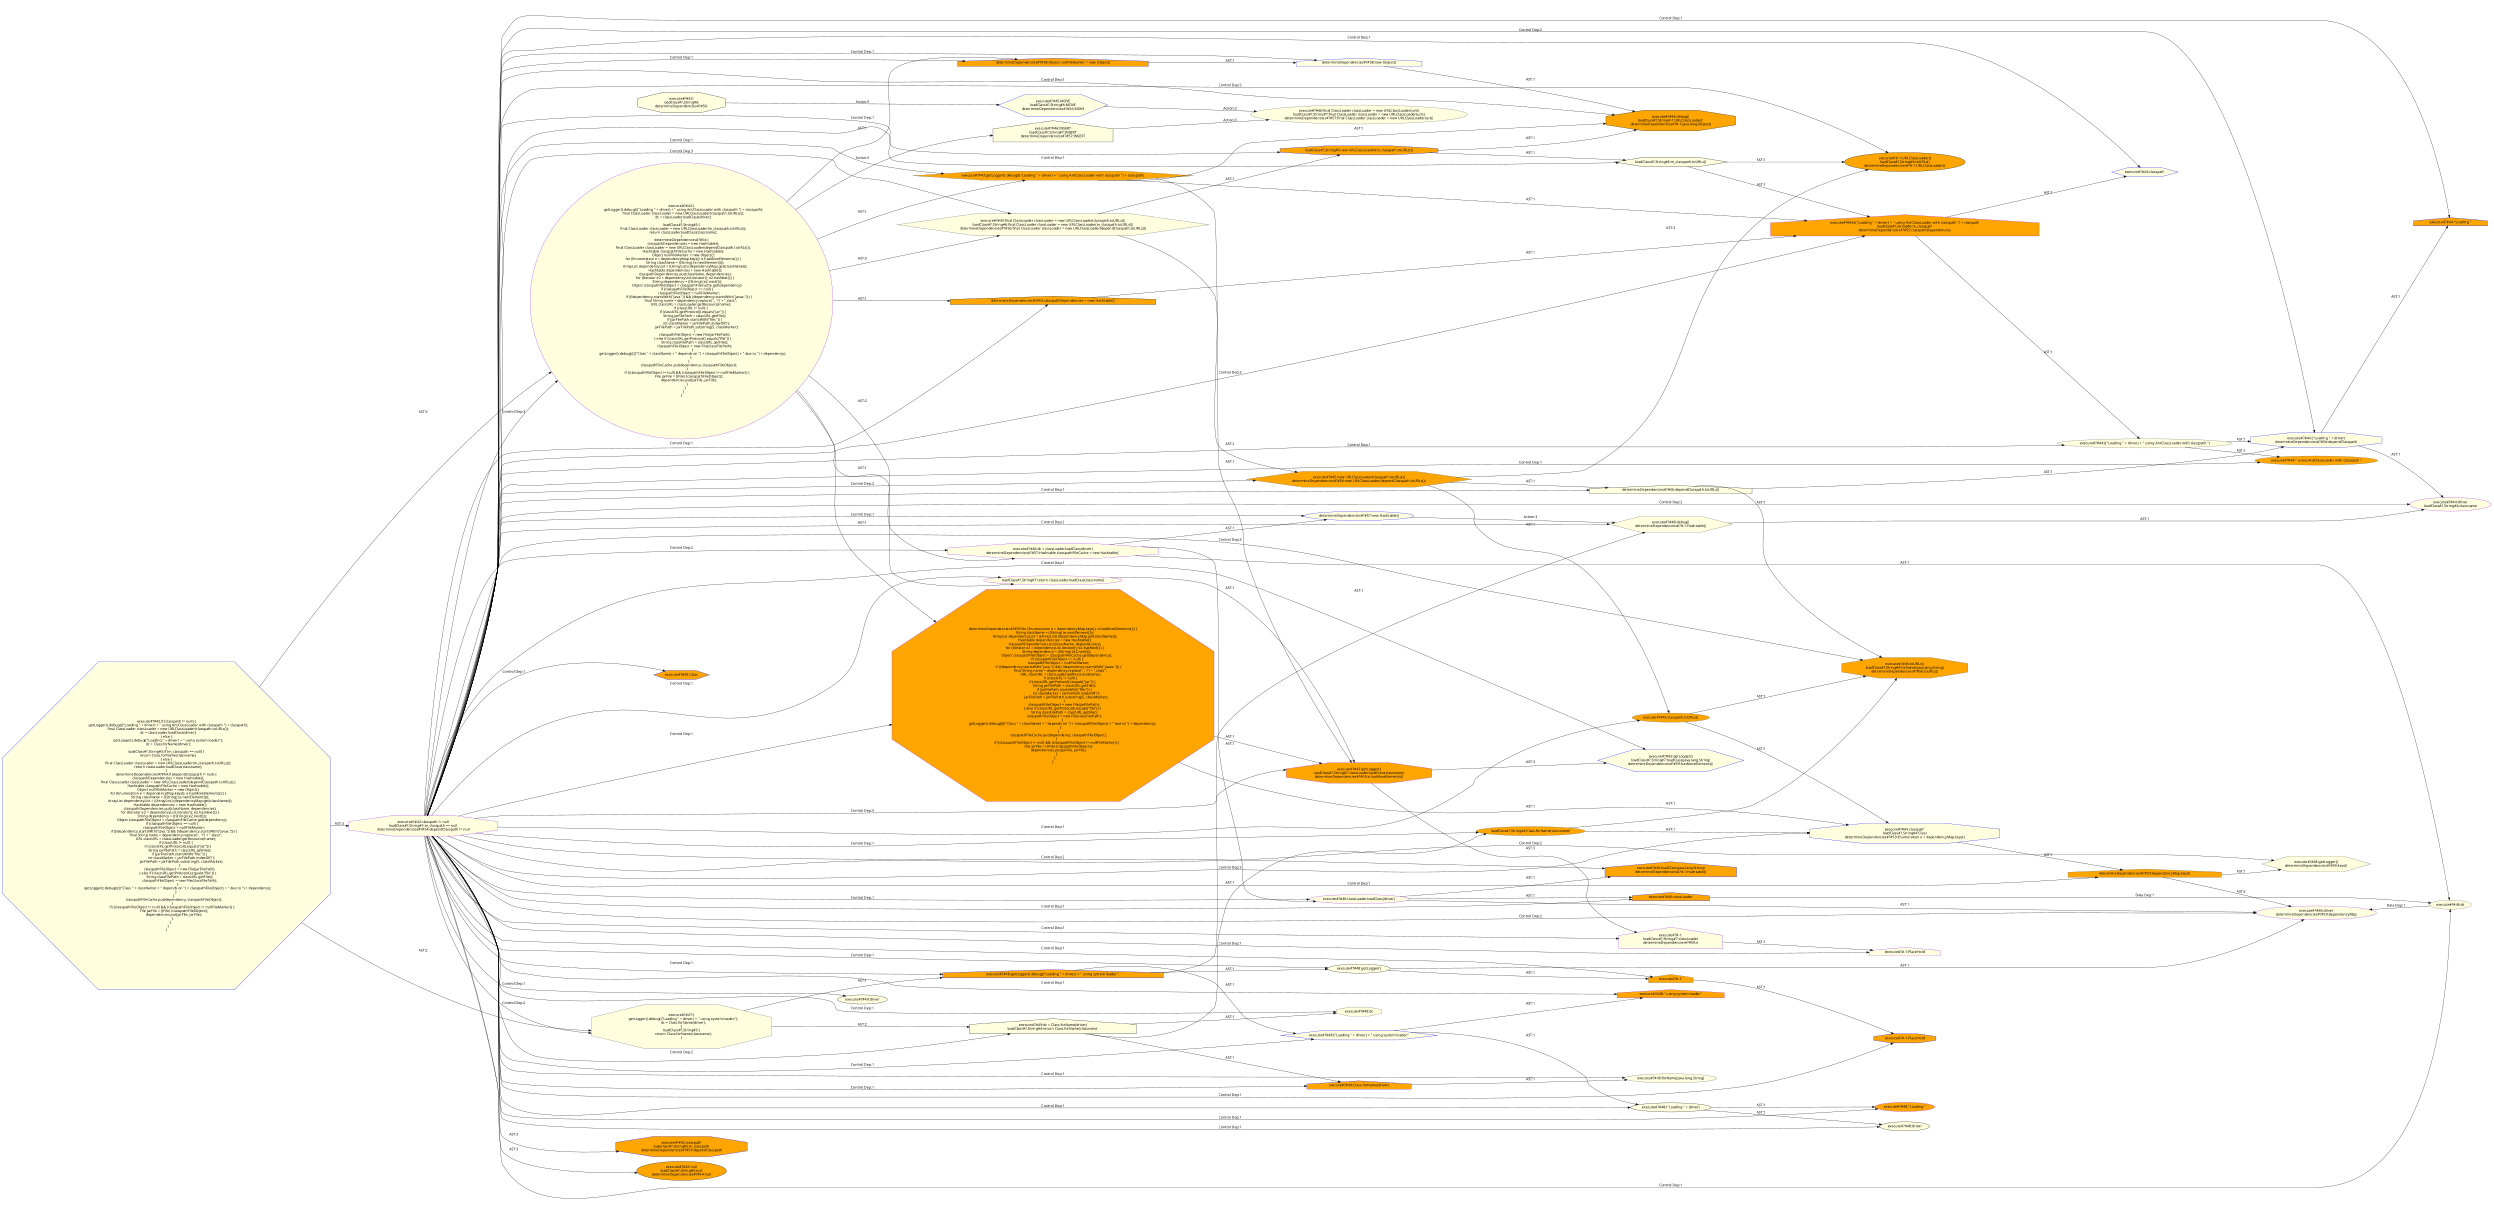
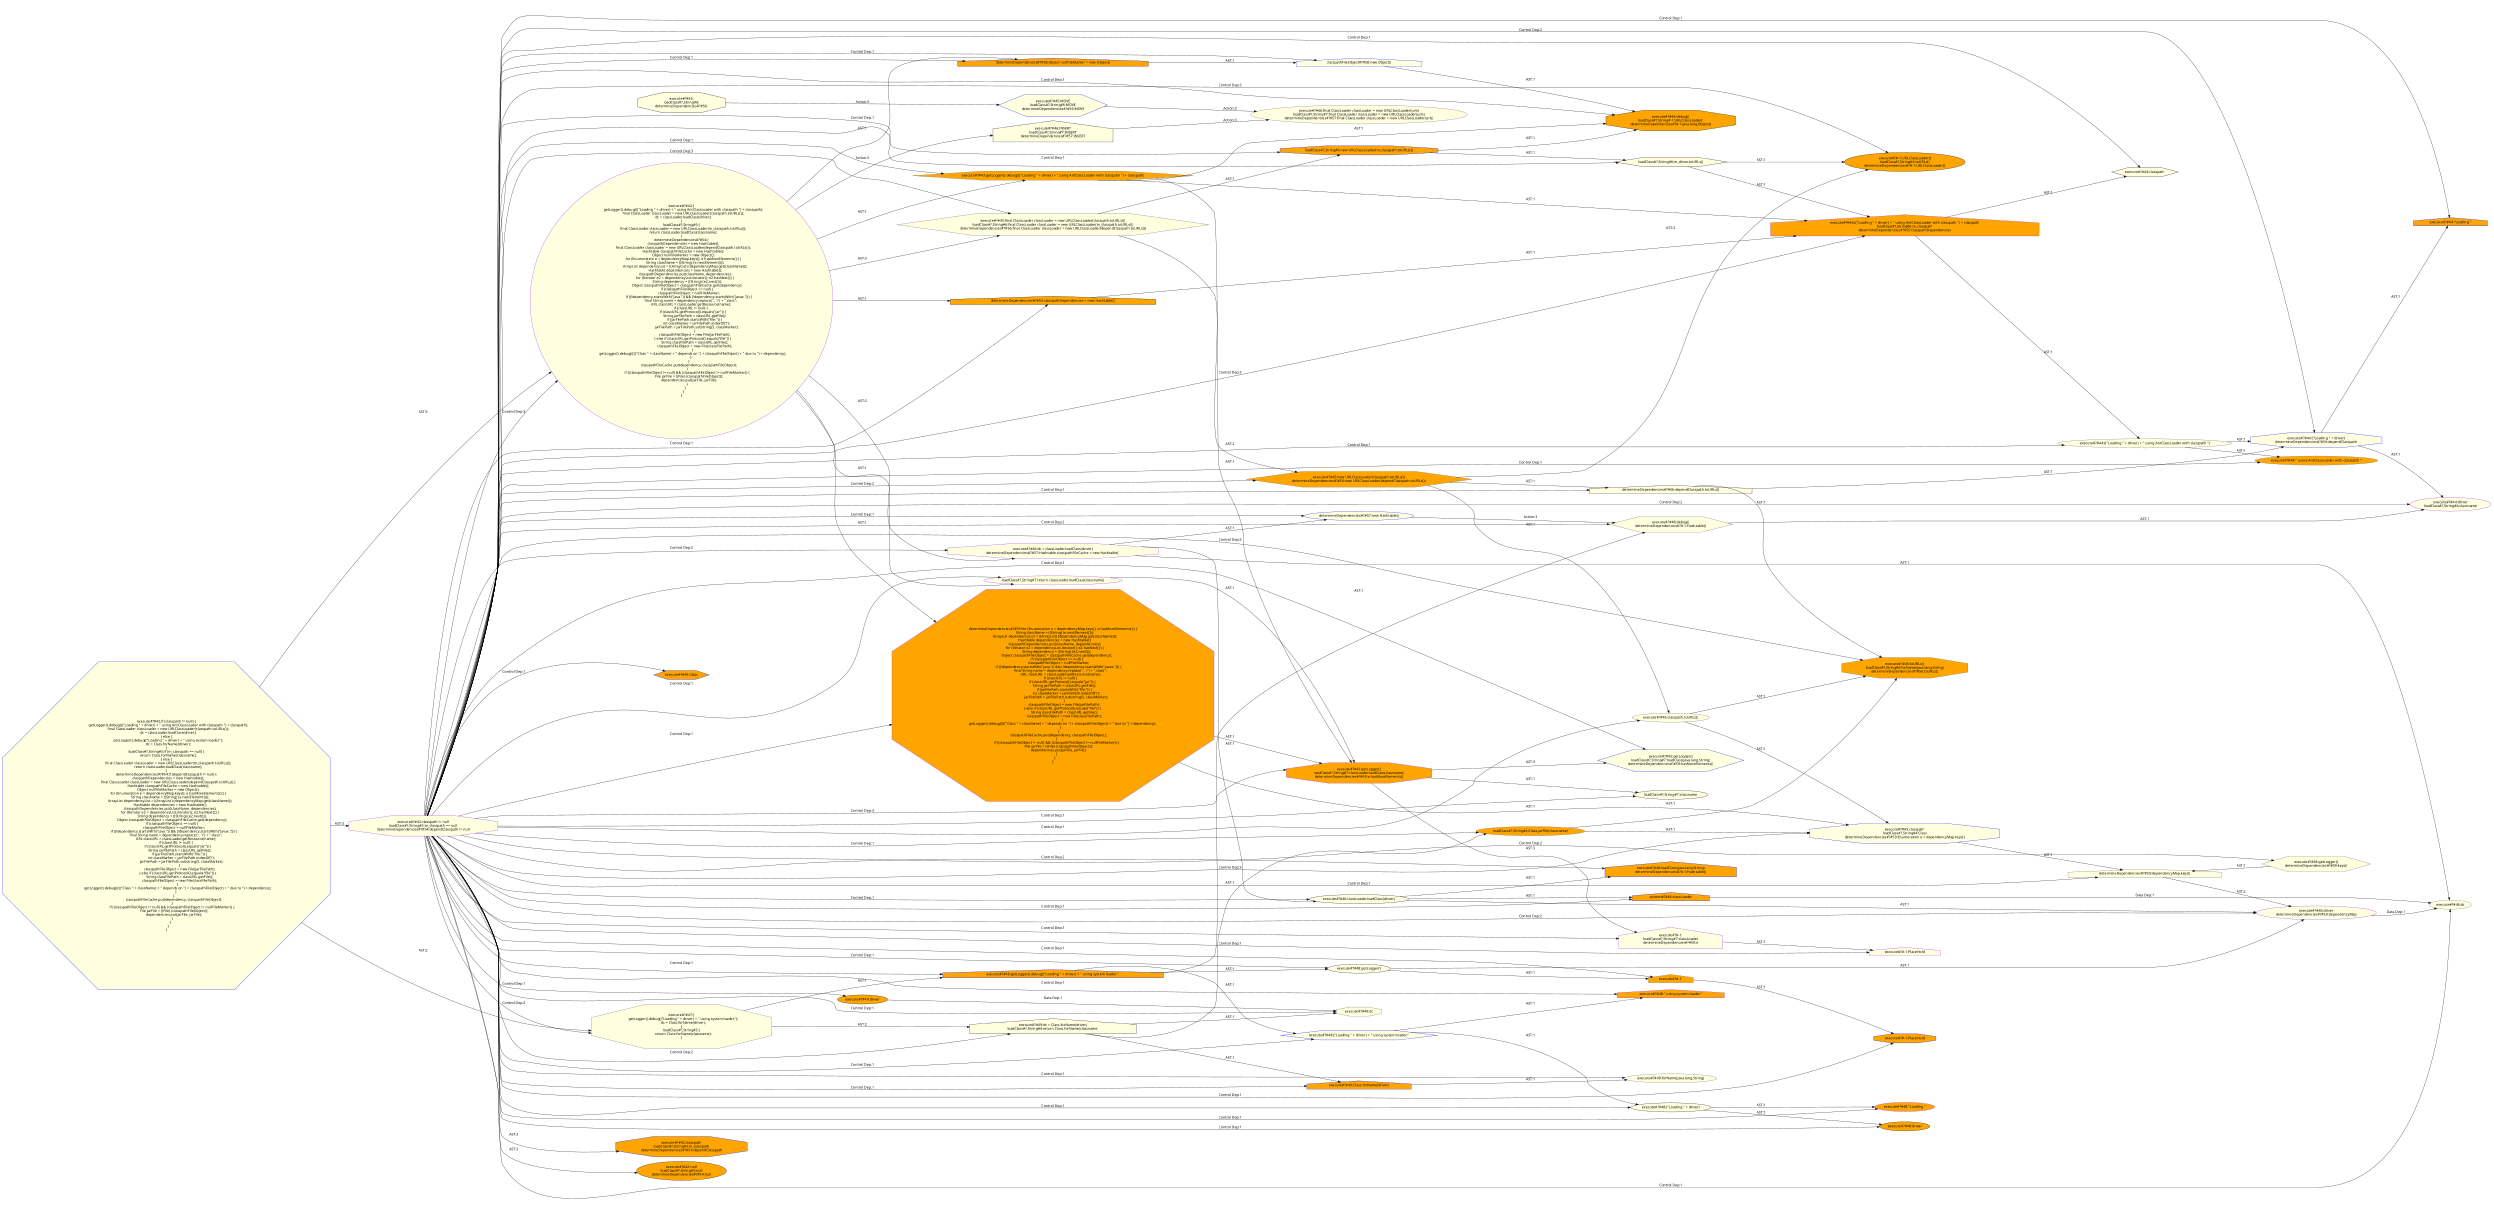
(1359, 63) -> (1359, 63)
(1671, 162) -> (1671, 162)
(2145, 172) -> (2145, 172)
(1671, 718) -> (1671, 718)
none -> (1671, 795)
(1531, 831) -> (1531, 831)
(2250, 873) -> (2233, 869)
(2145, 874) -> (2145, 874)
(1671, 897) -> (1671, 897)
(1359, 899) -> (1359, 899)
(2401, 908) -> (2403, 914)
(862, 999) -> (862, 999)
none -> (1111, 1005)
(1905, 1126) -> (1905, 1126)
